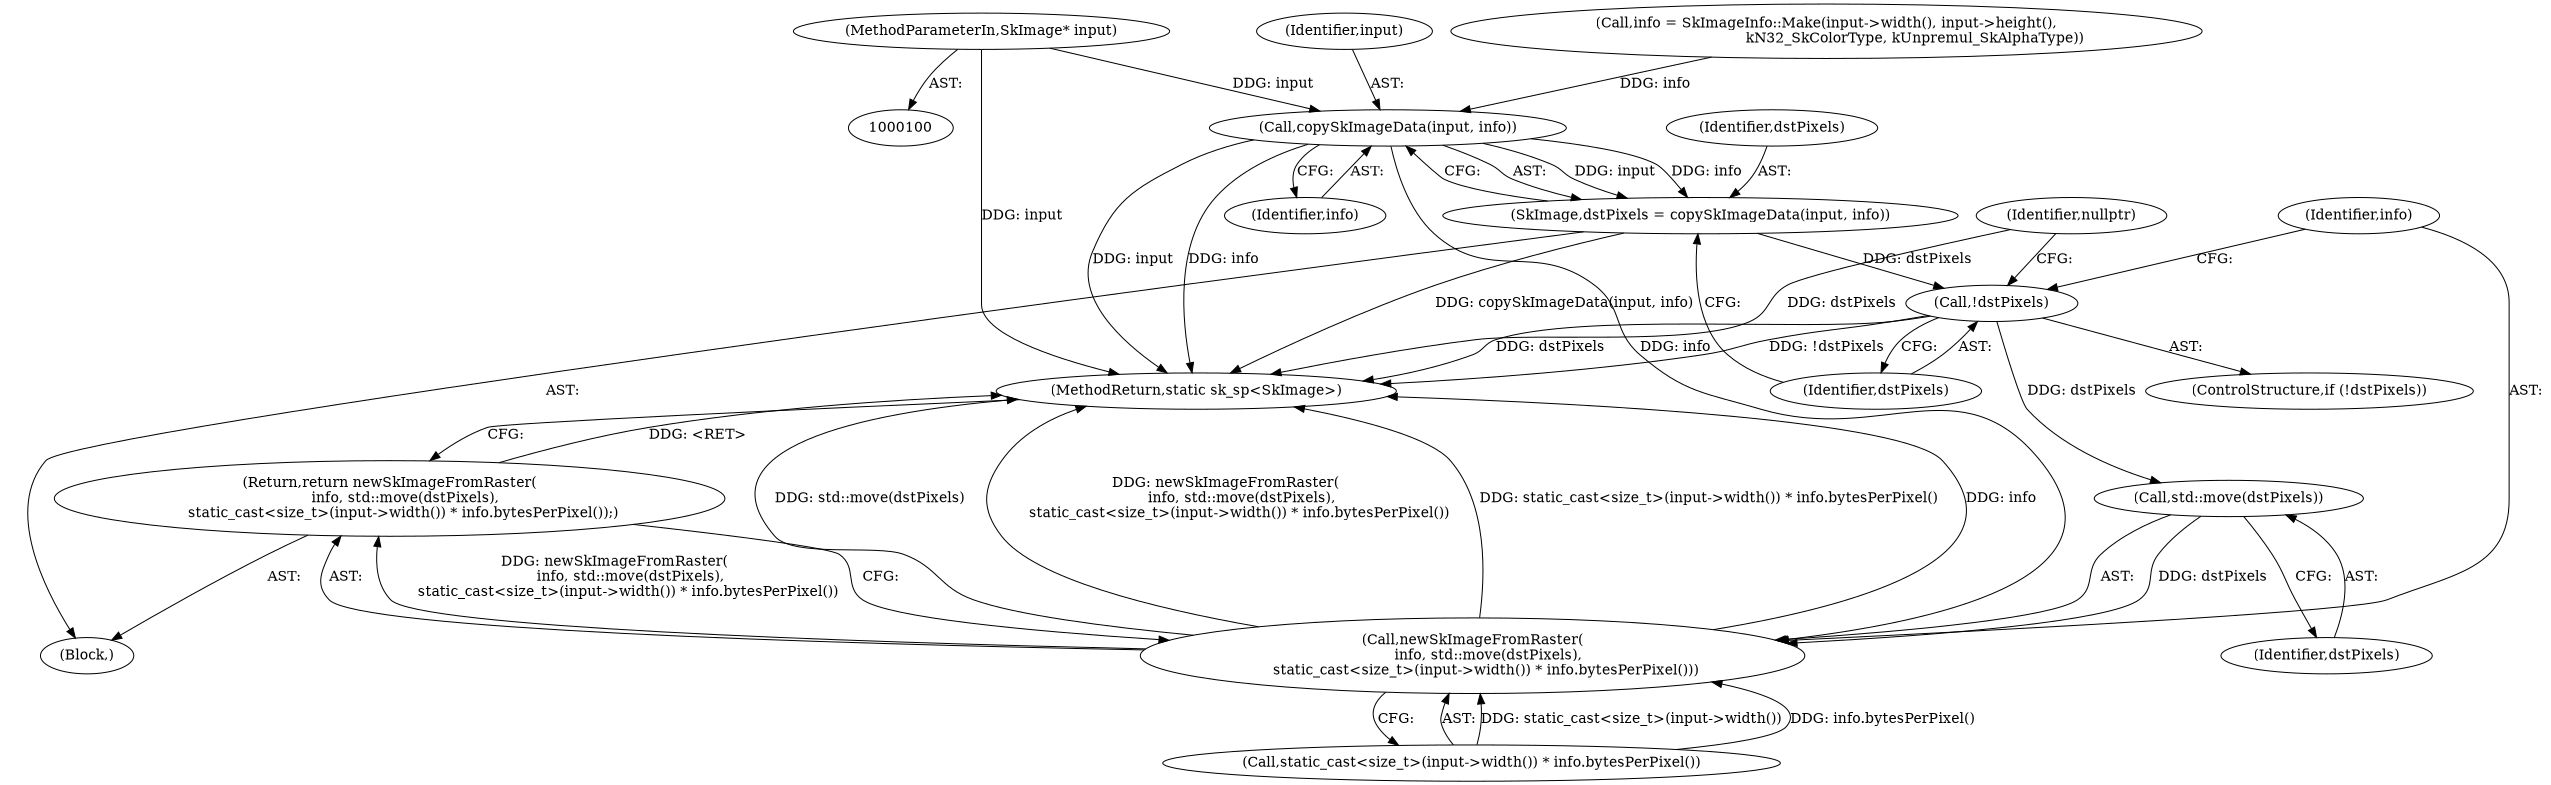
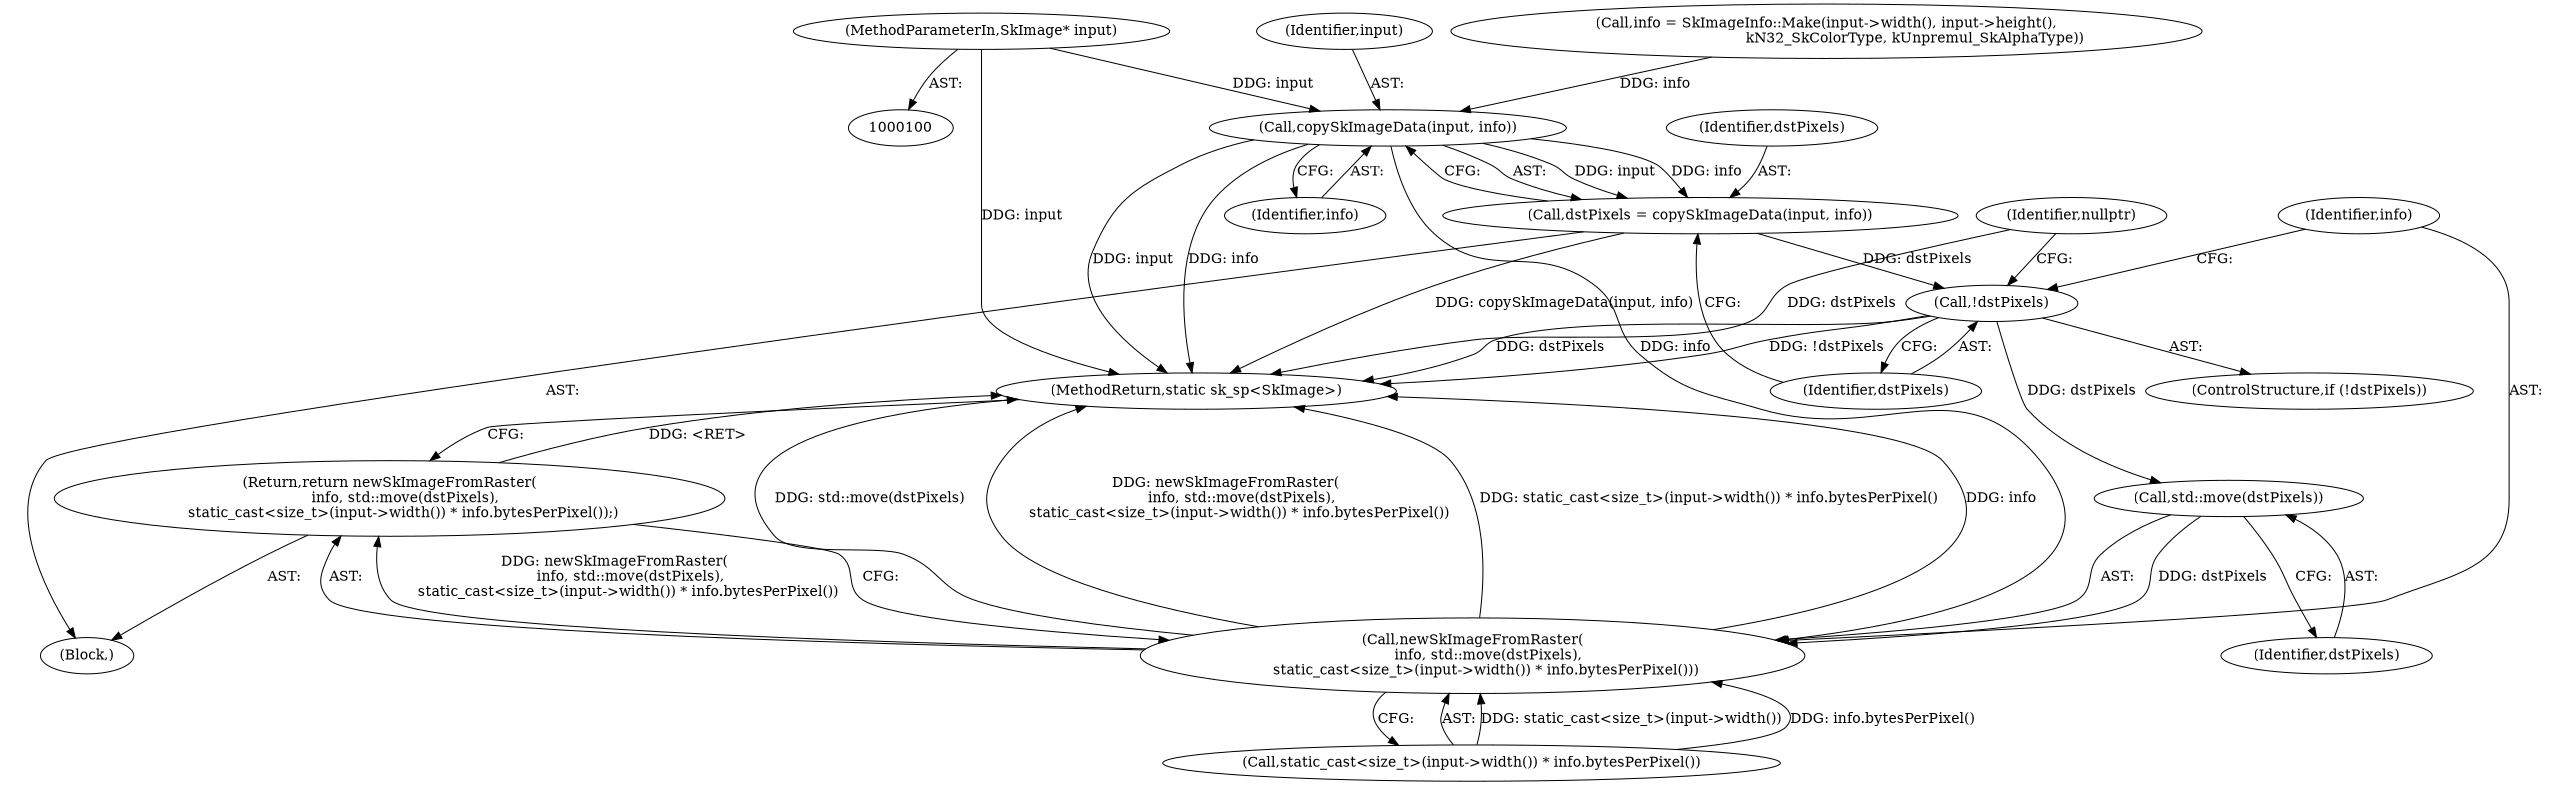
(1700, 216) -> (1700, 216)
